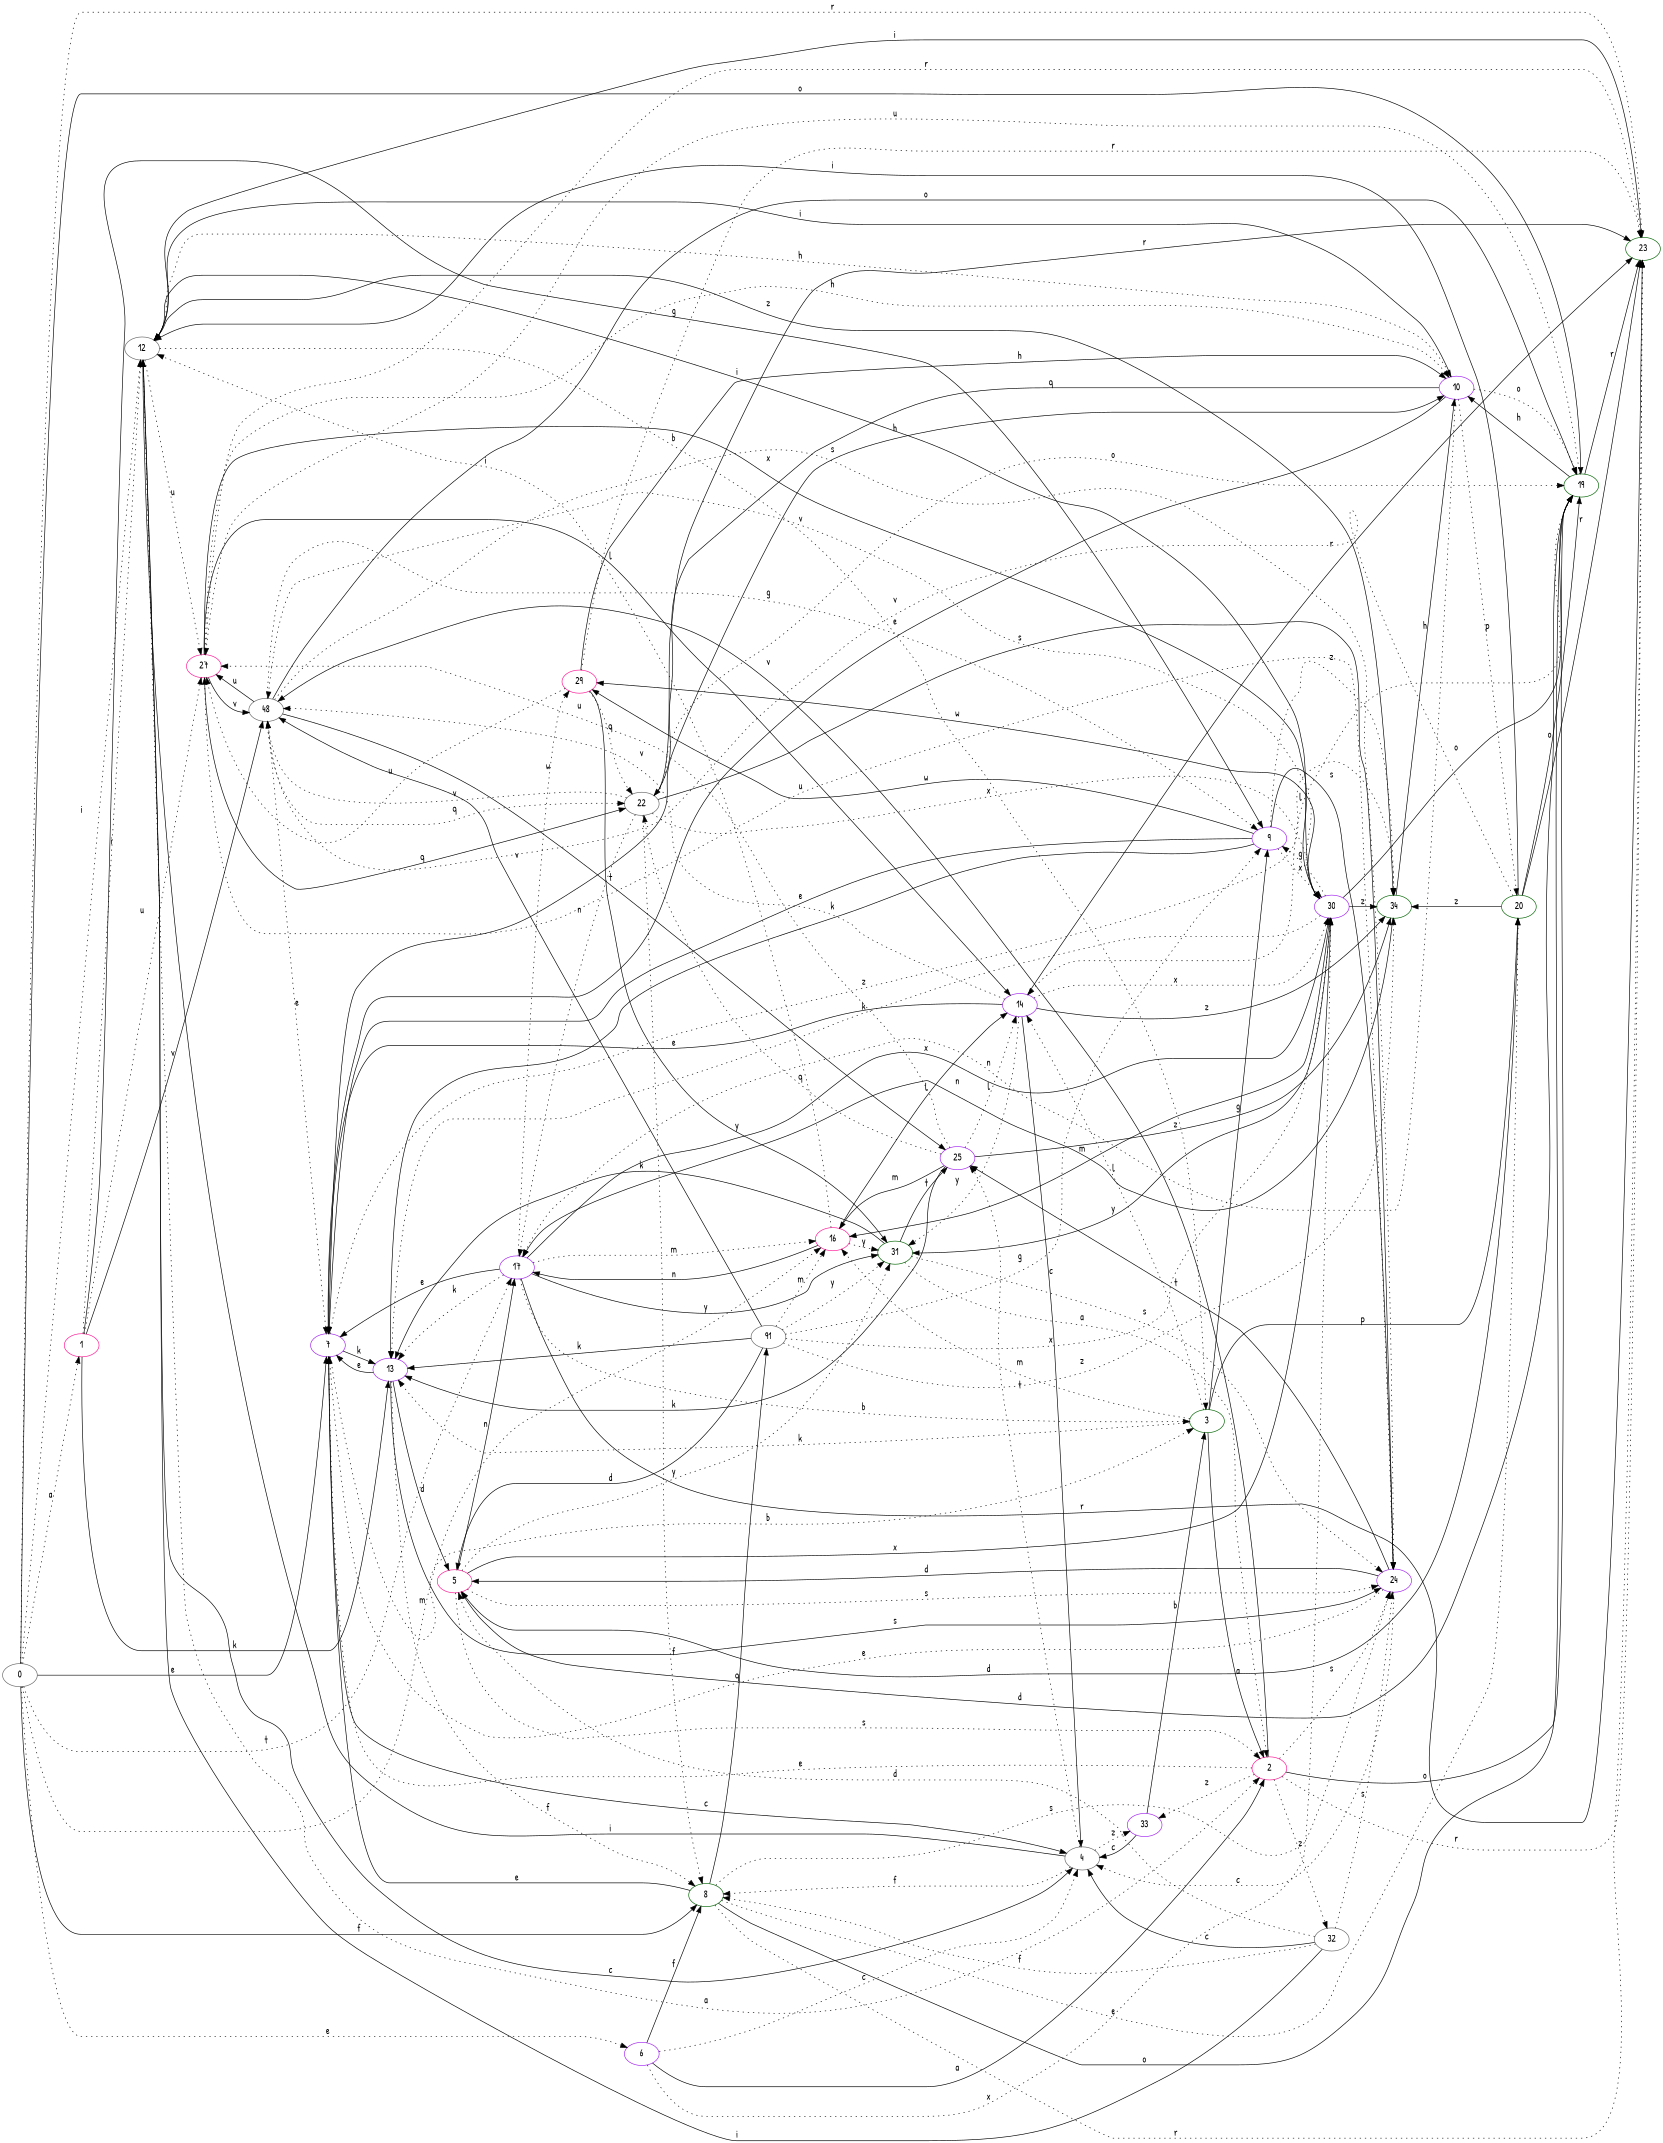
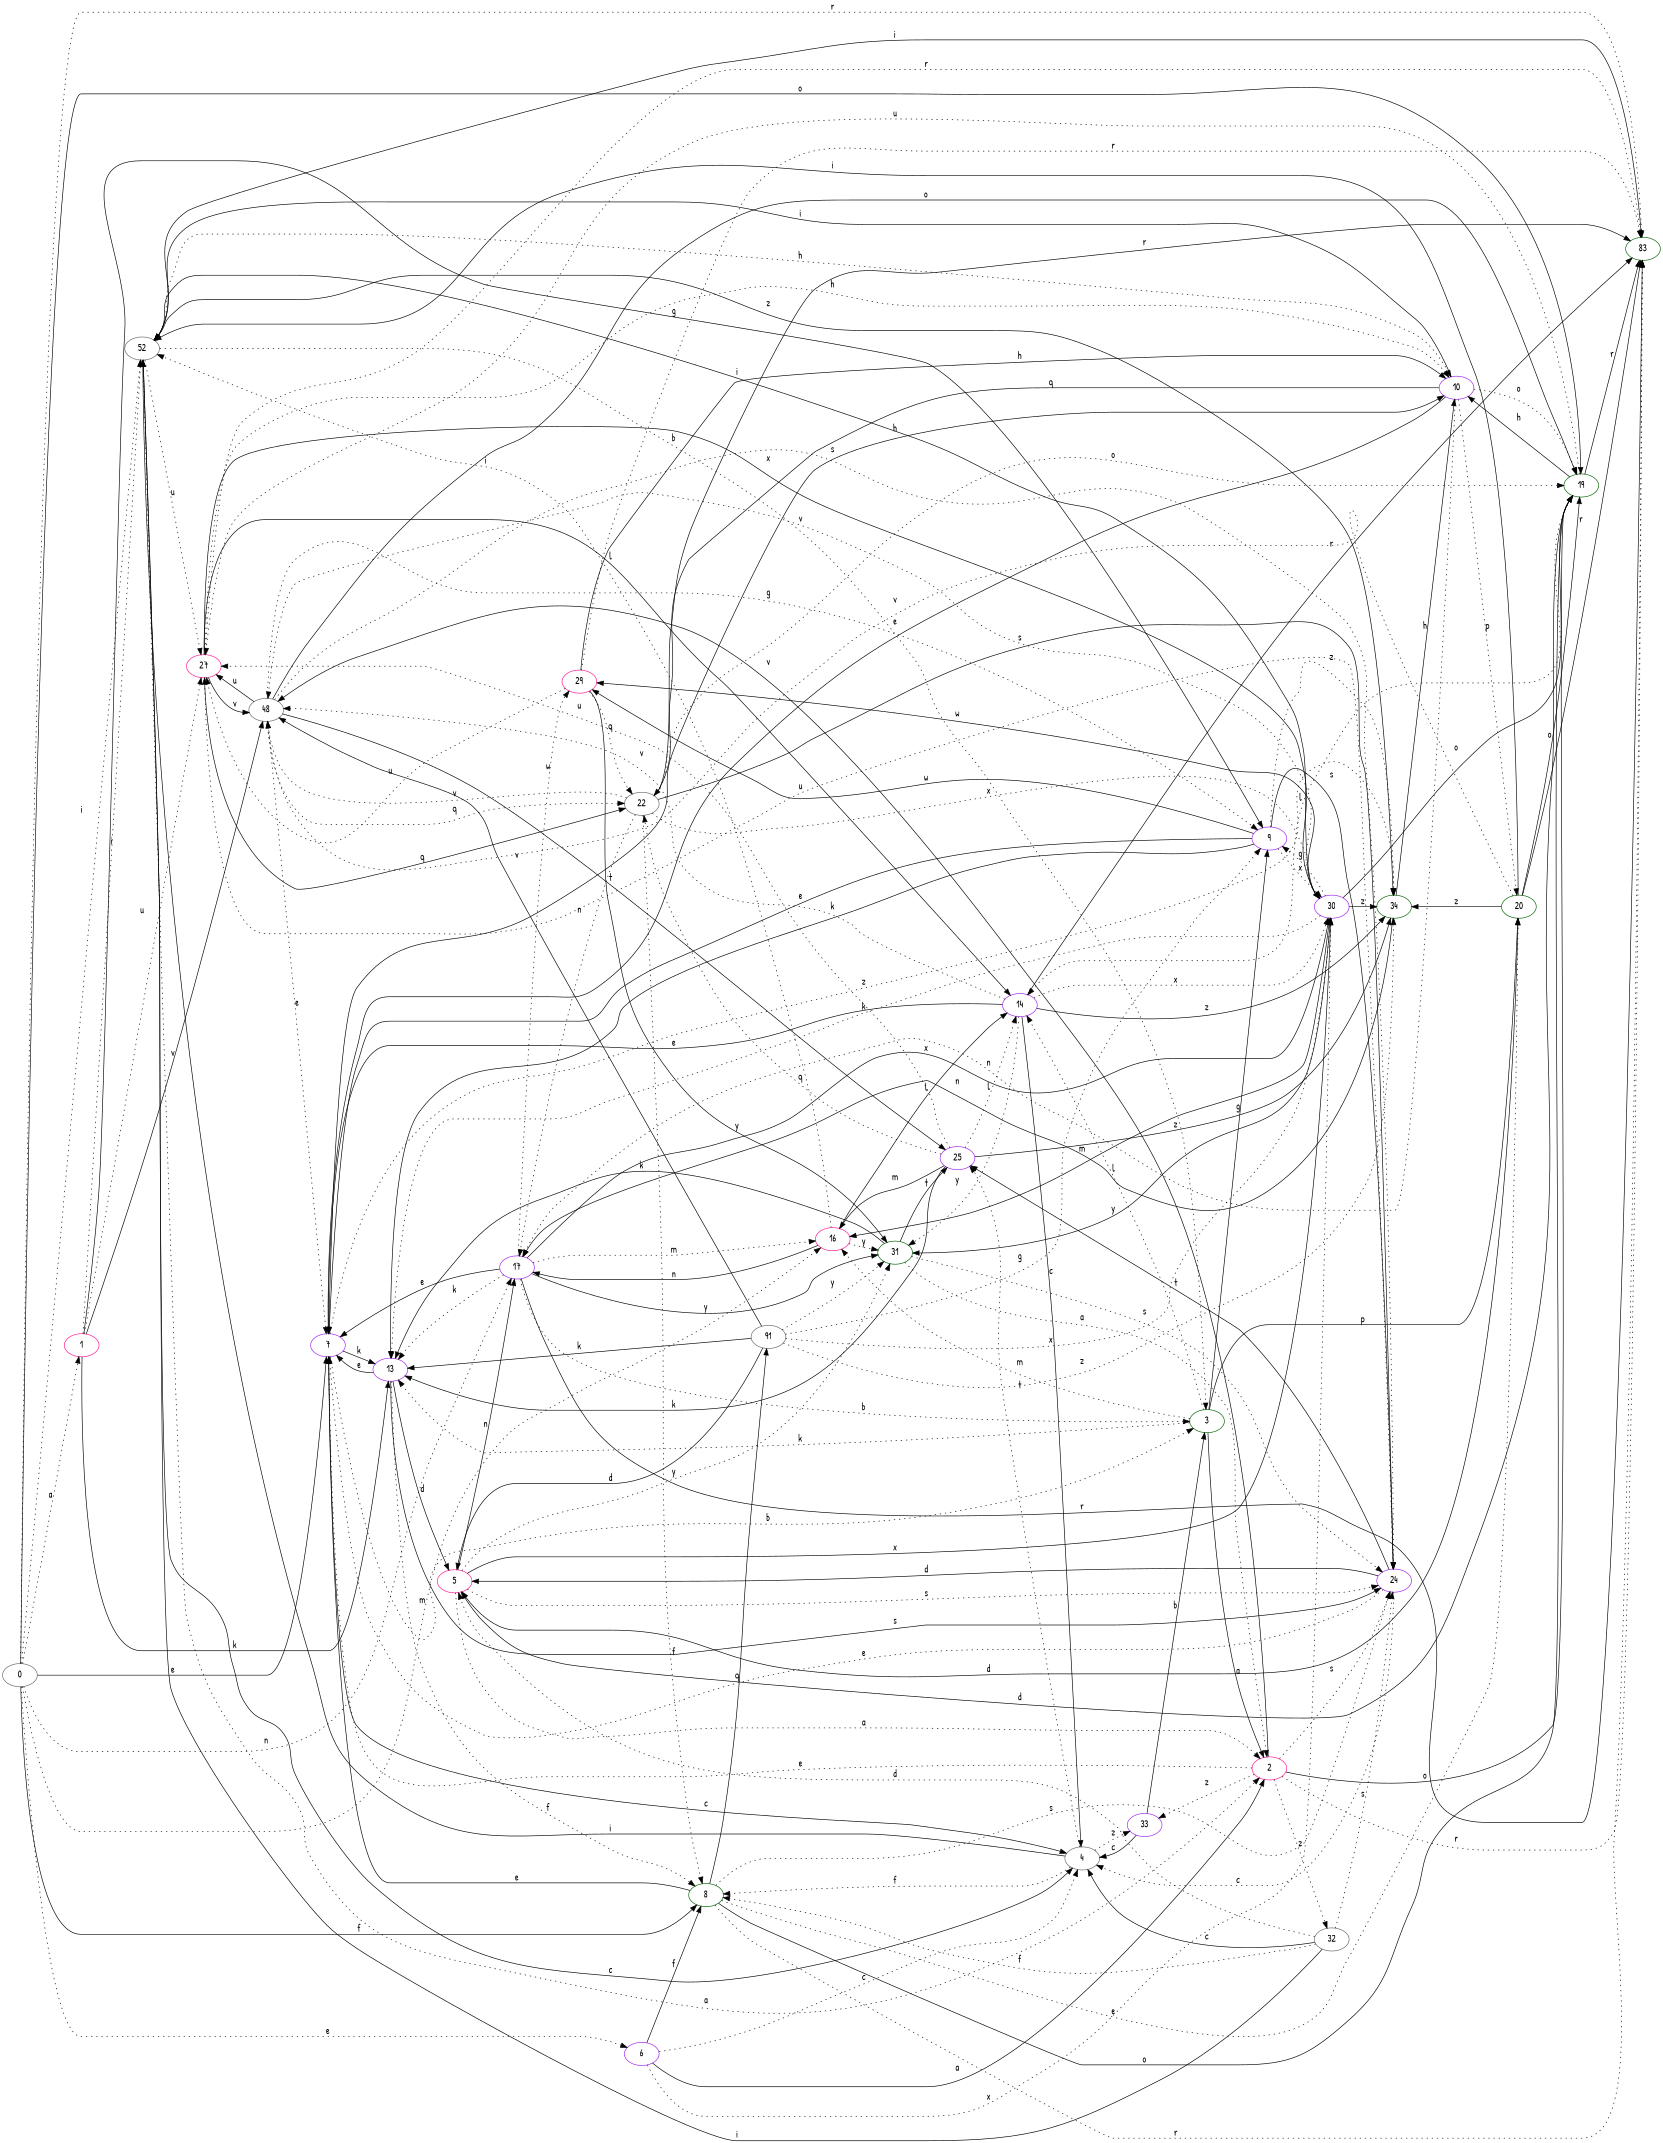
(1643, 249) -> (1643, 249)
(142, 349) -> (142, 349)
(799, 1291) -> none
(864, 1723) -> (864, 1723)
(266, 1741) -> (266, 1741)
